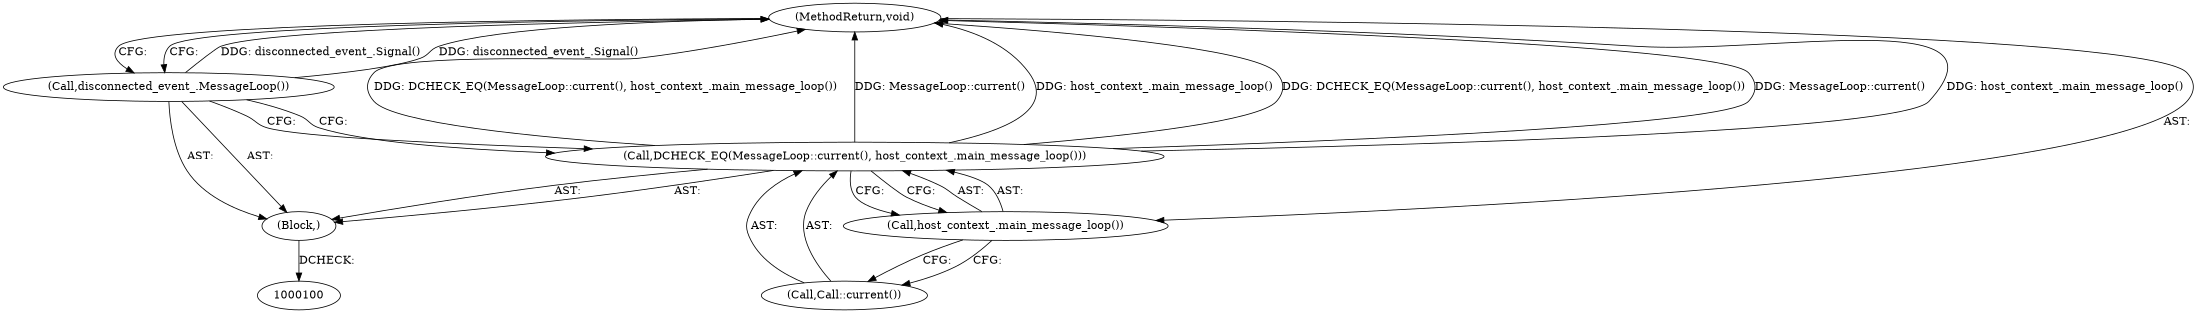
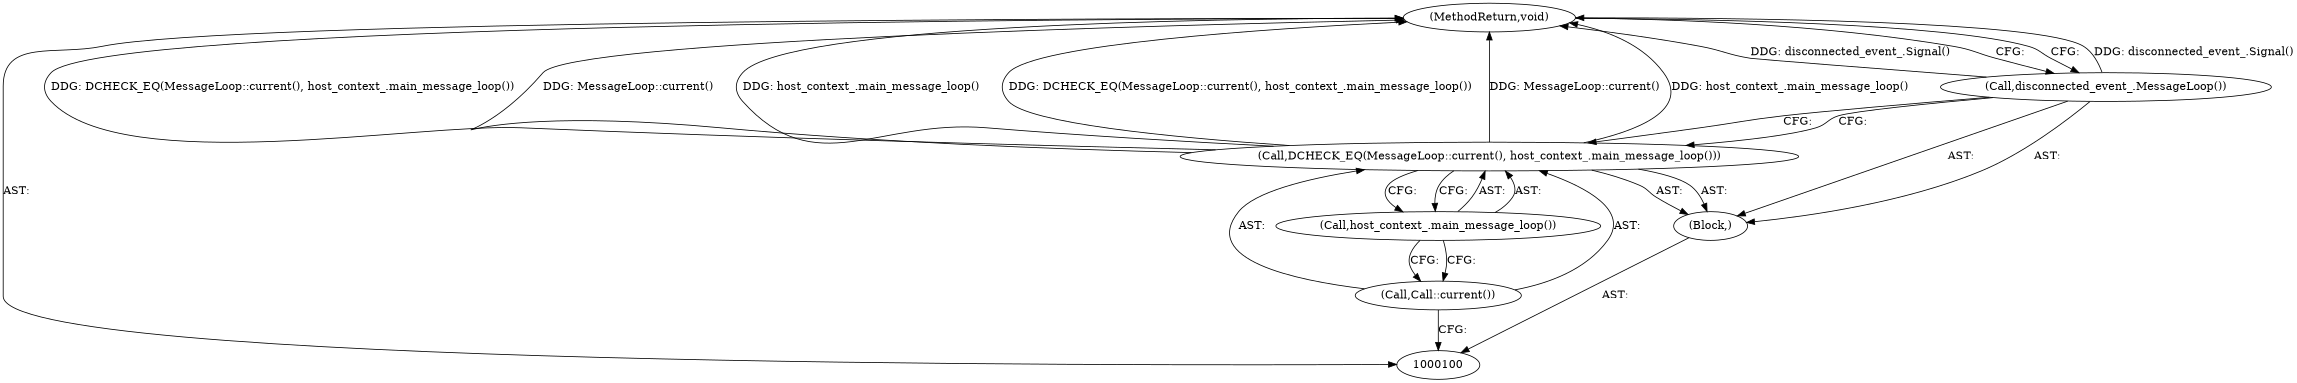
(2098, 54) -> (3, 177)
(329, 261) -> (1617, 295)
none -> (1438, 326)
